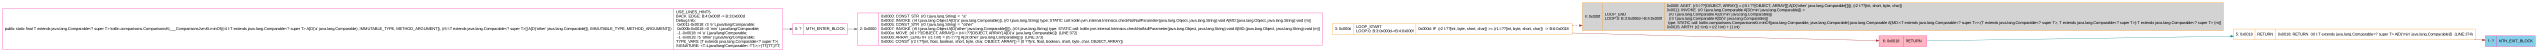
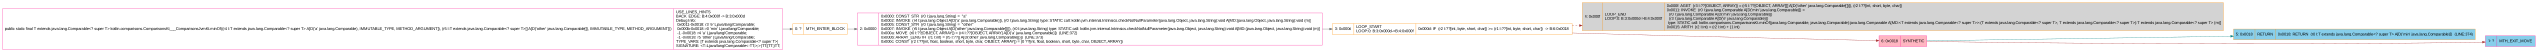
(820, 29) -> (820, 29)
none -> (1326, 29)
(2354, 34) -> (2354, 34)
(2478, 40) -> (2205, 44)
(1914, 41) -> (1914, 41)
(2516, 41) -> (2516, 41)
